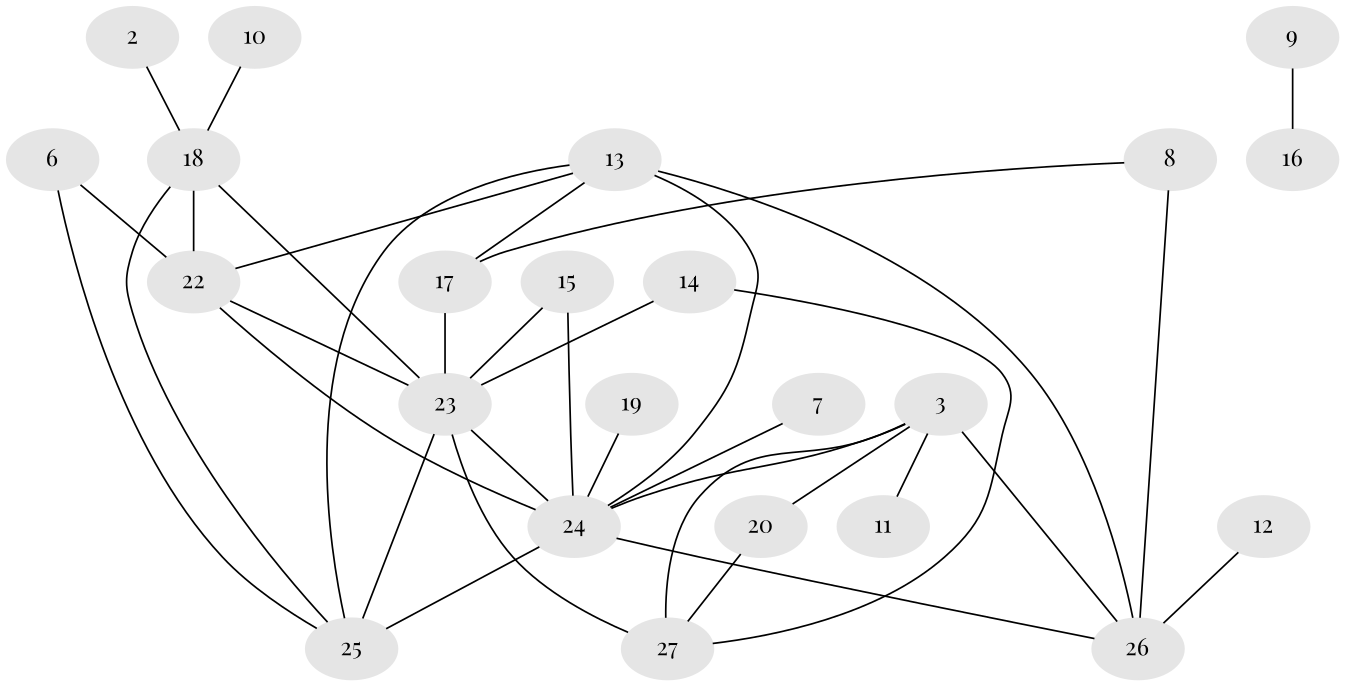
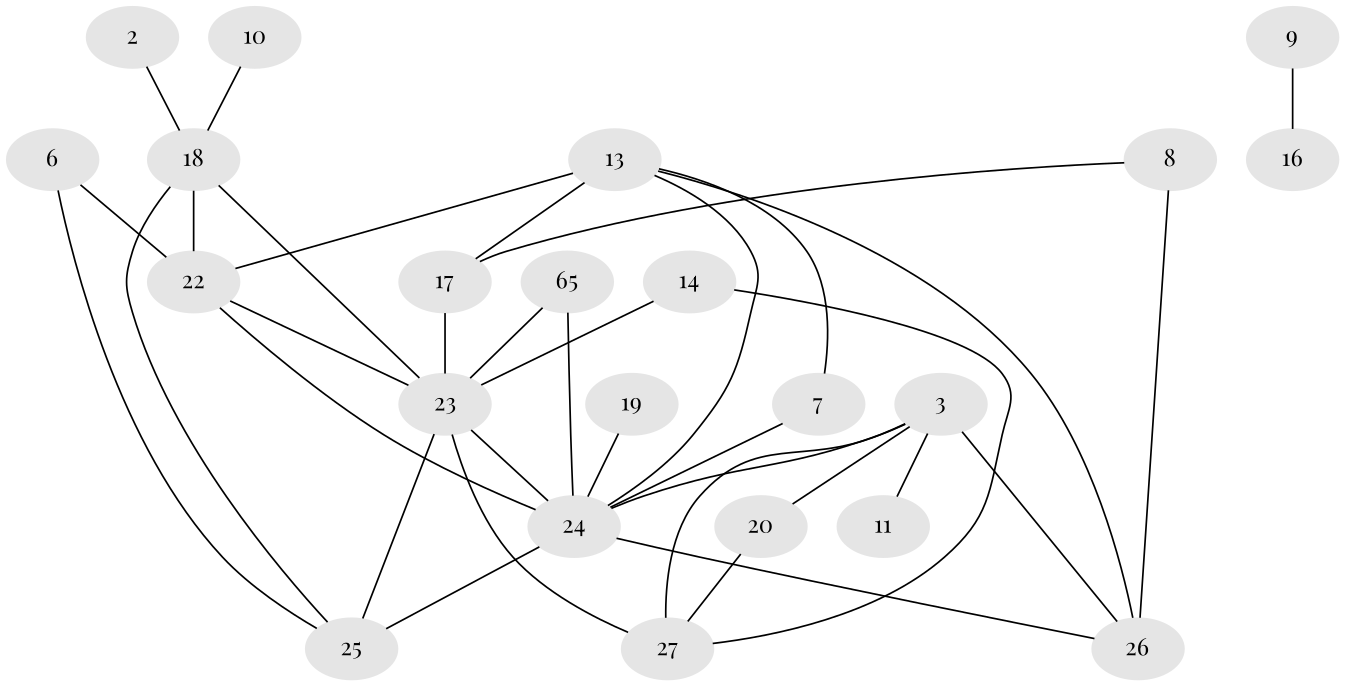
(567, 282) -> (567, 282)
(347, 327) -> (792, 233)
(1264, 527) -> none
